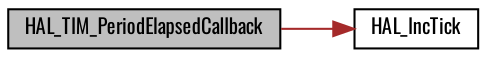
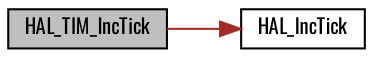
(144, 29) -> (88, 29)
